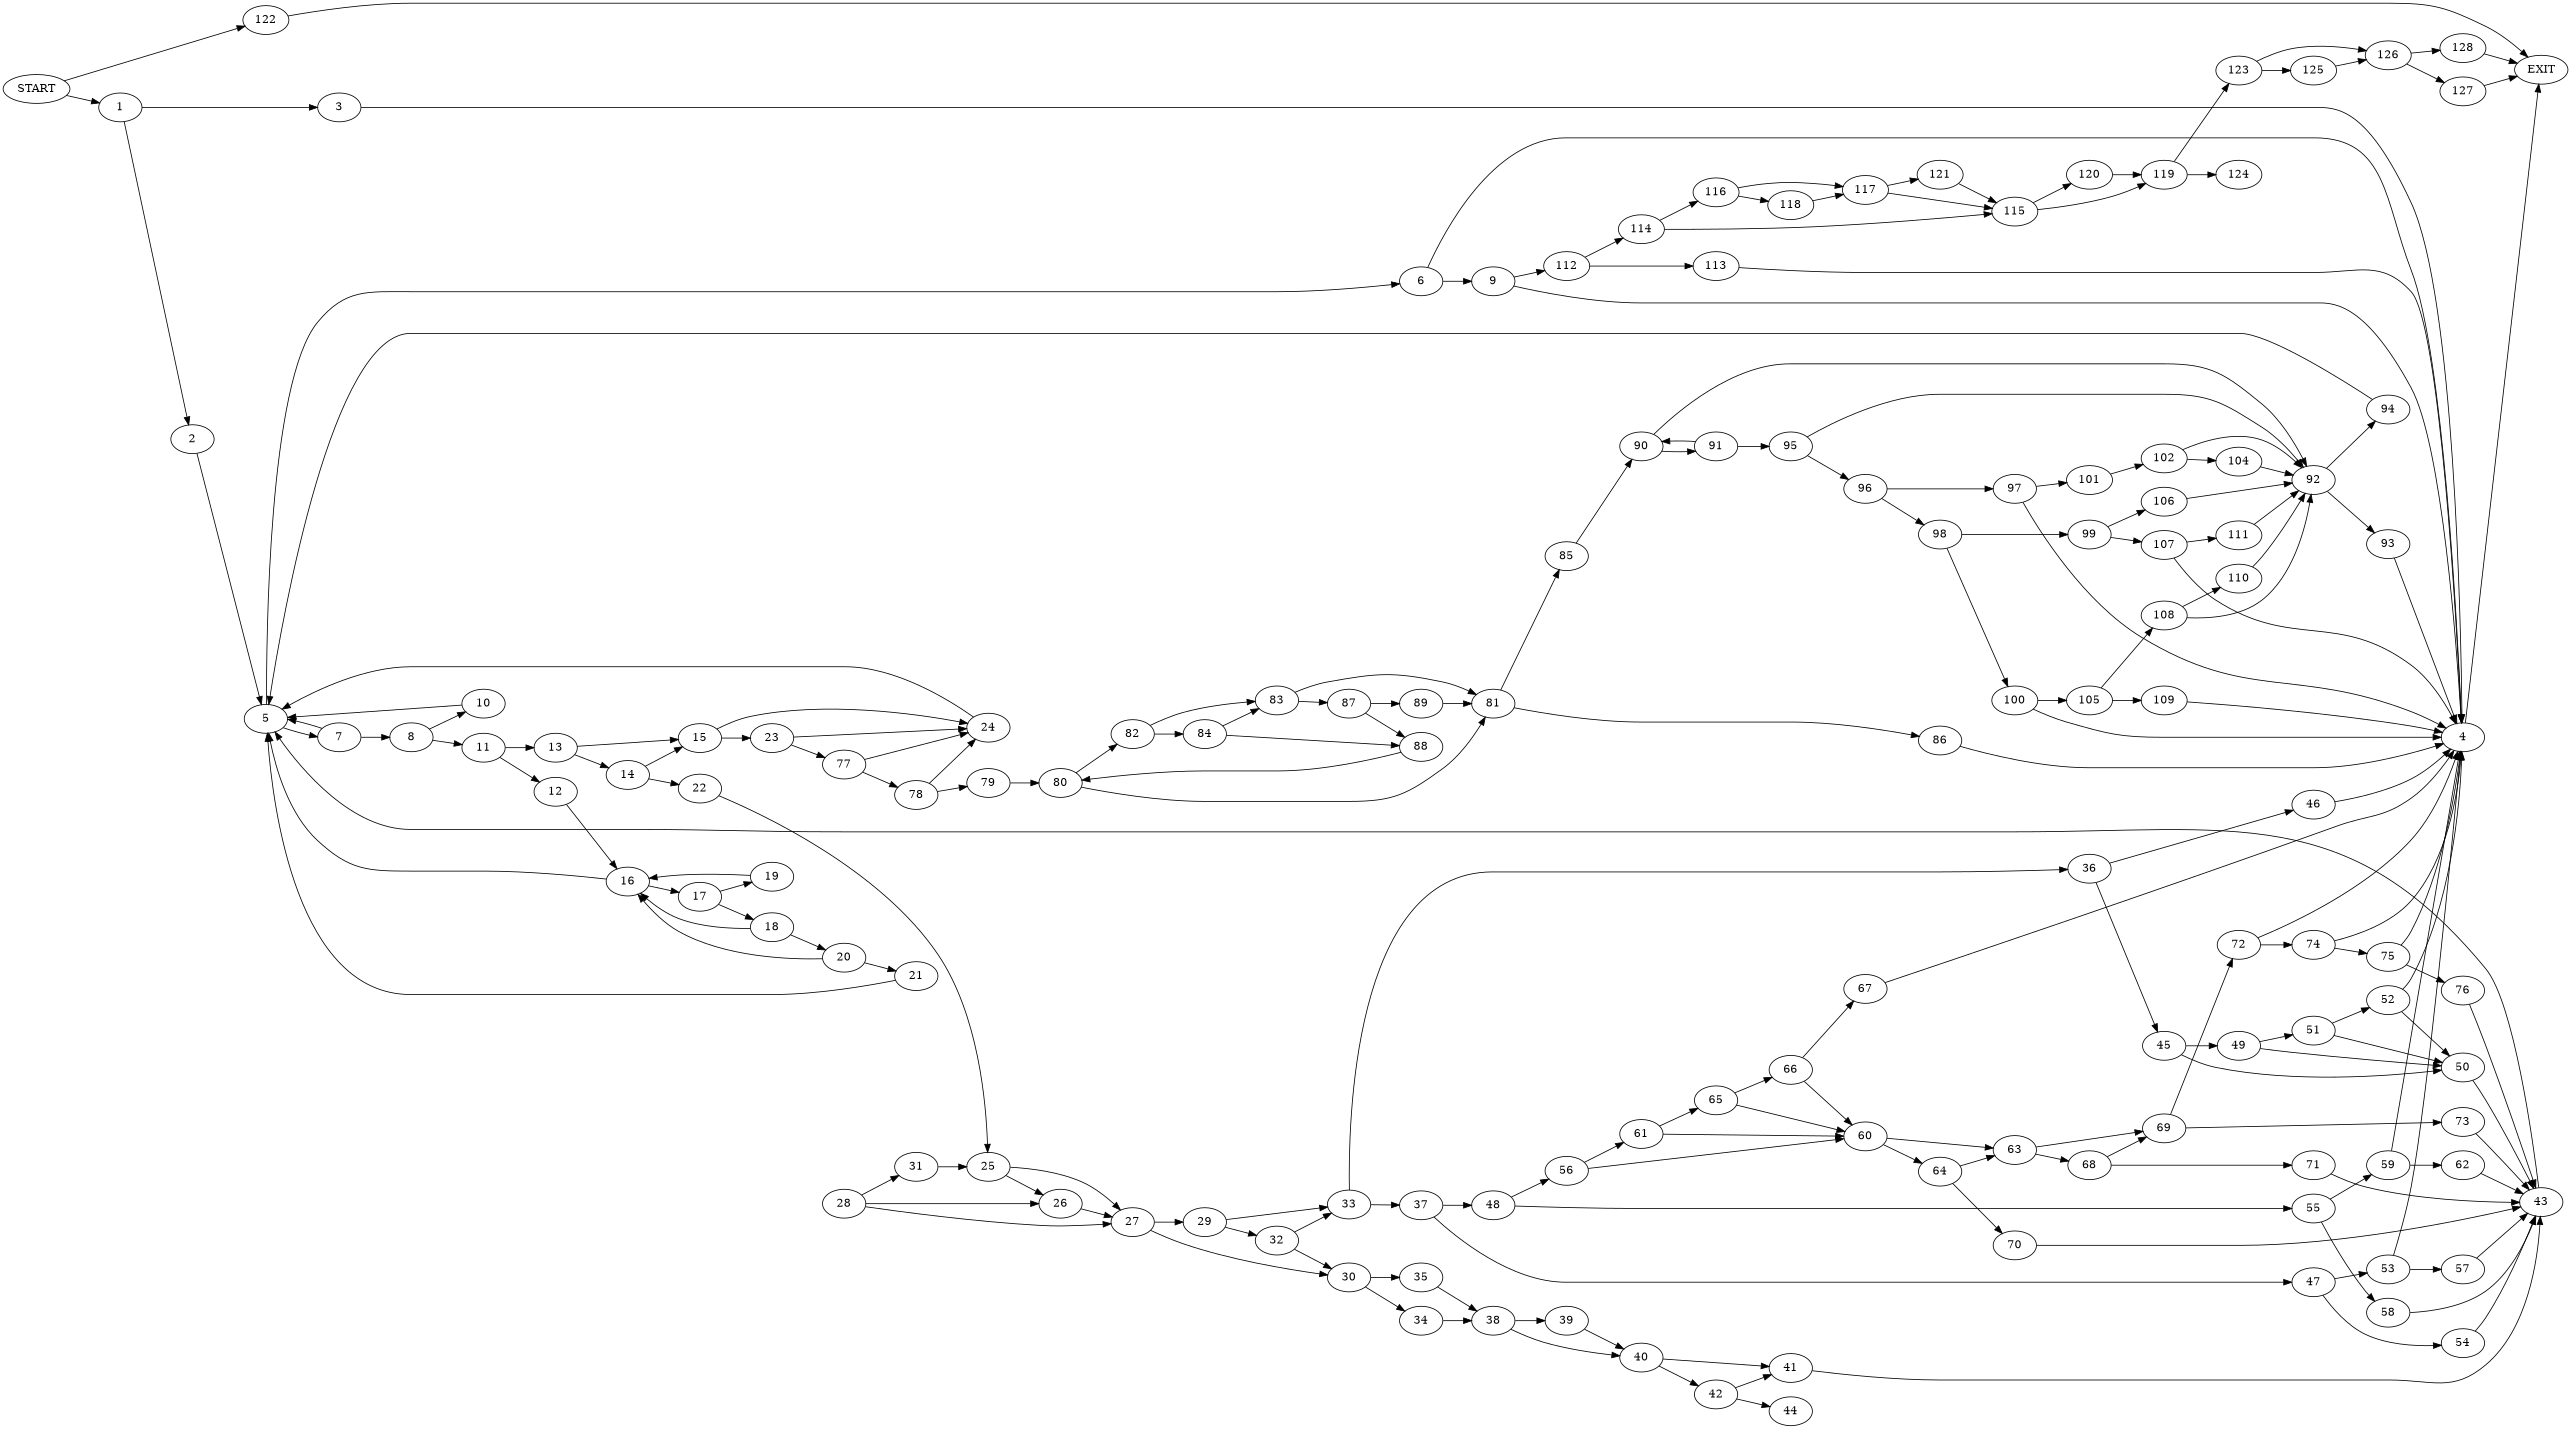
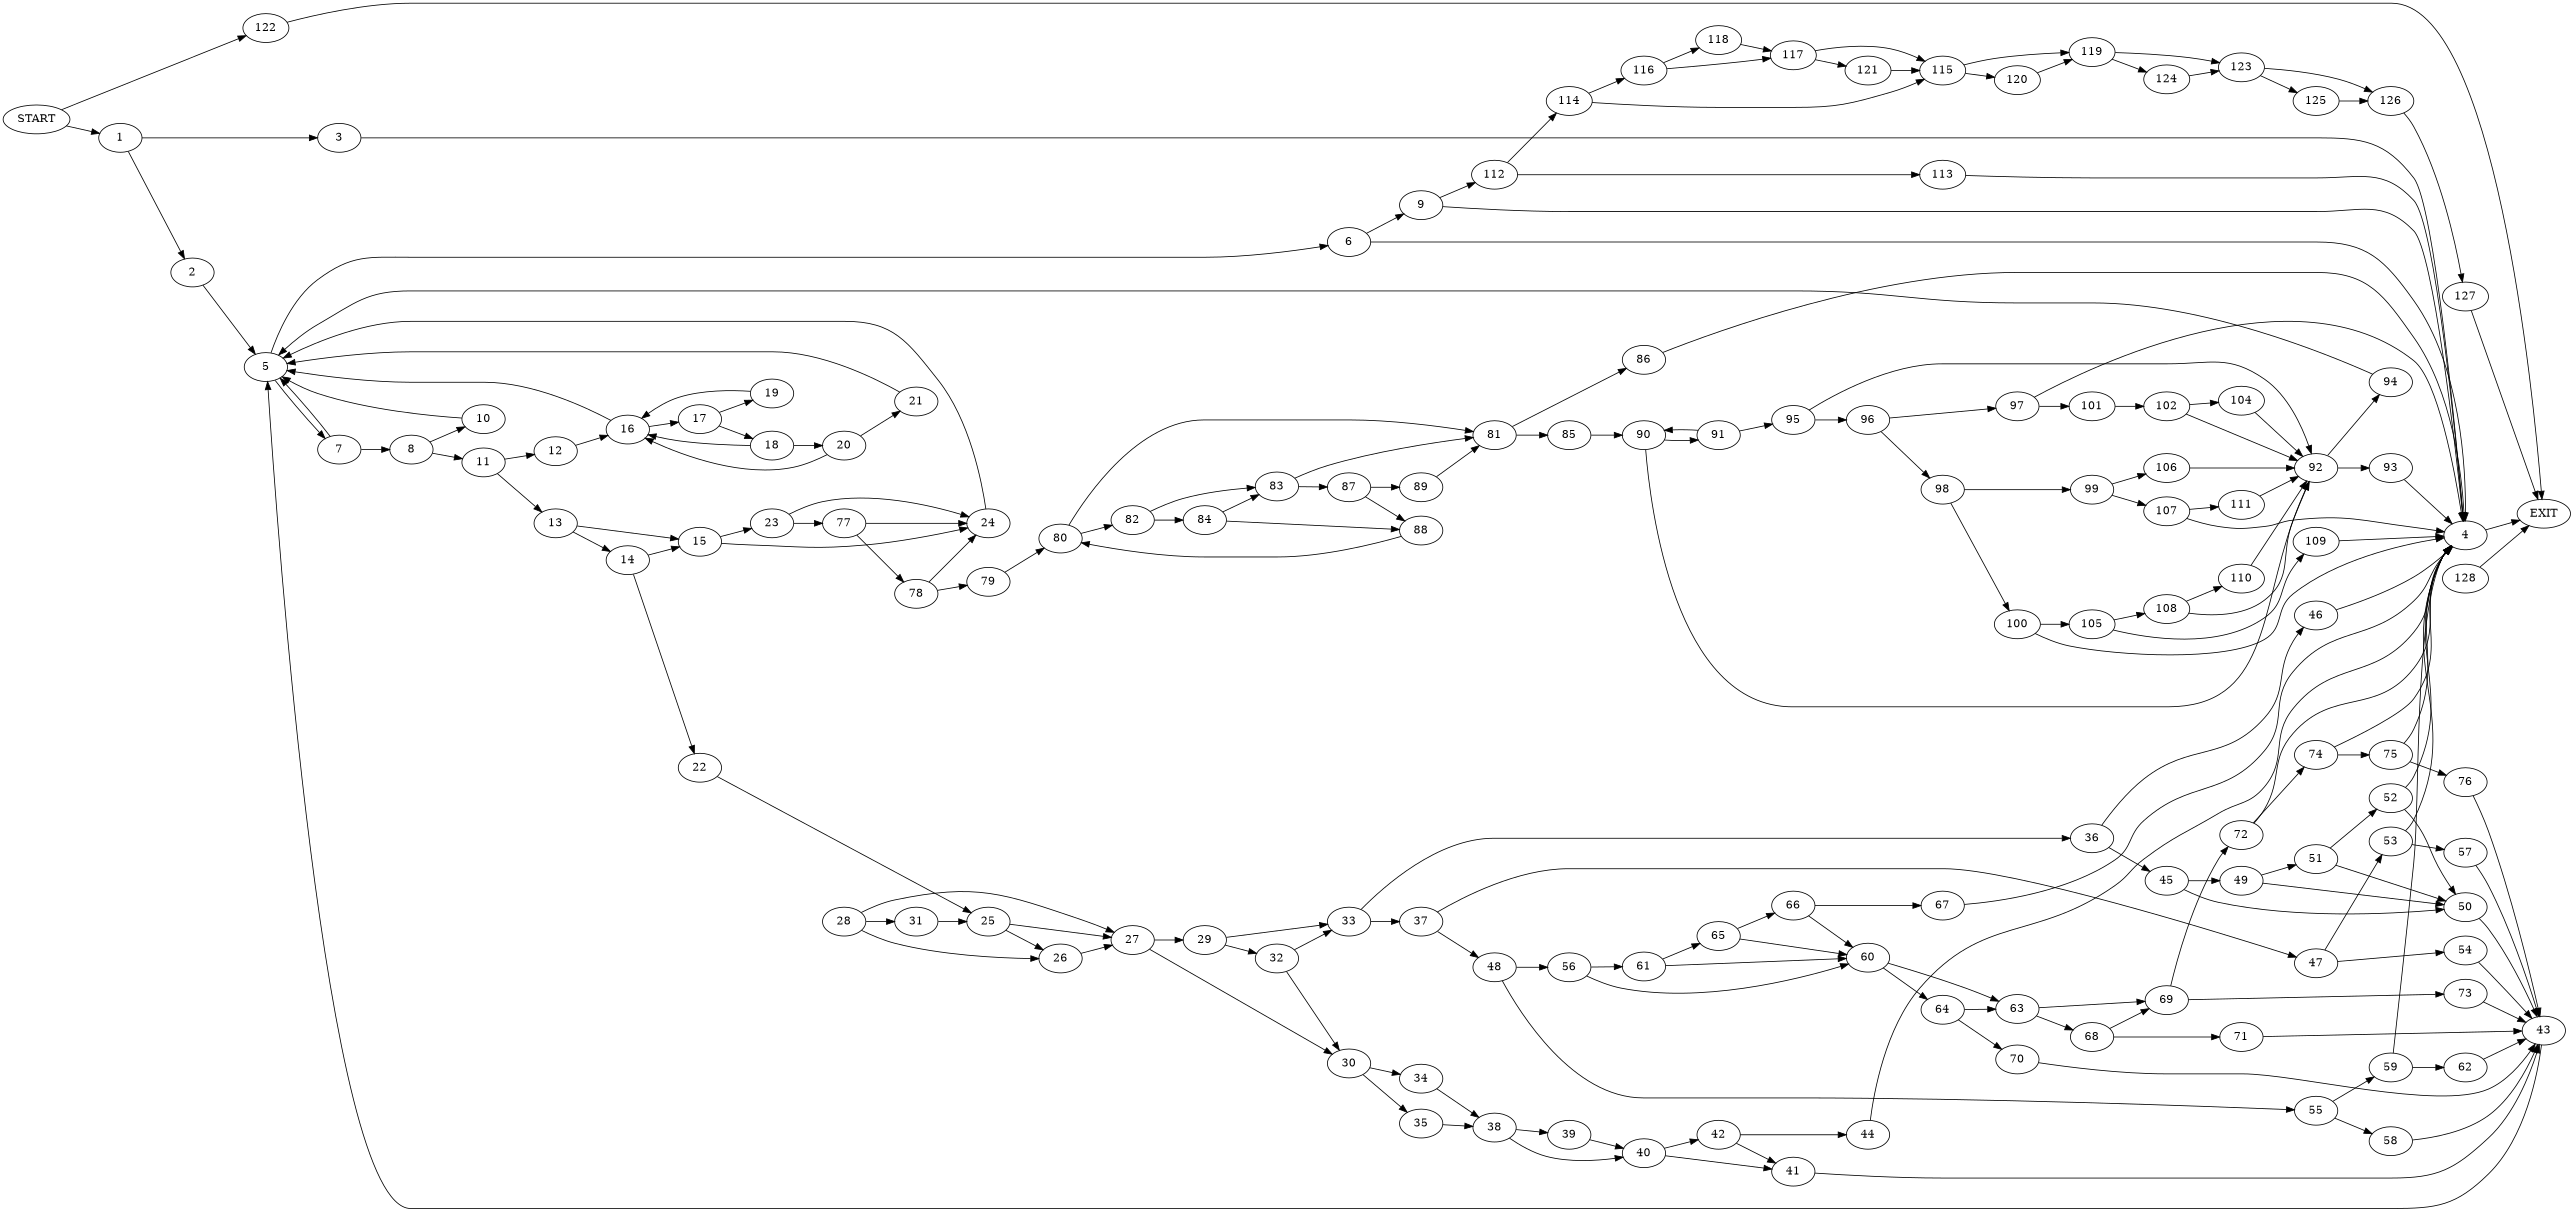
(2422, 52) -> none
none -> (2200, 74)
none -> (2165, 844)
